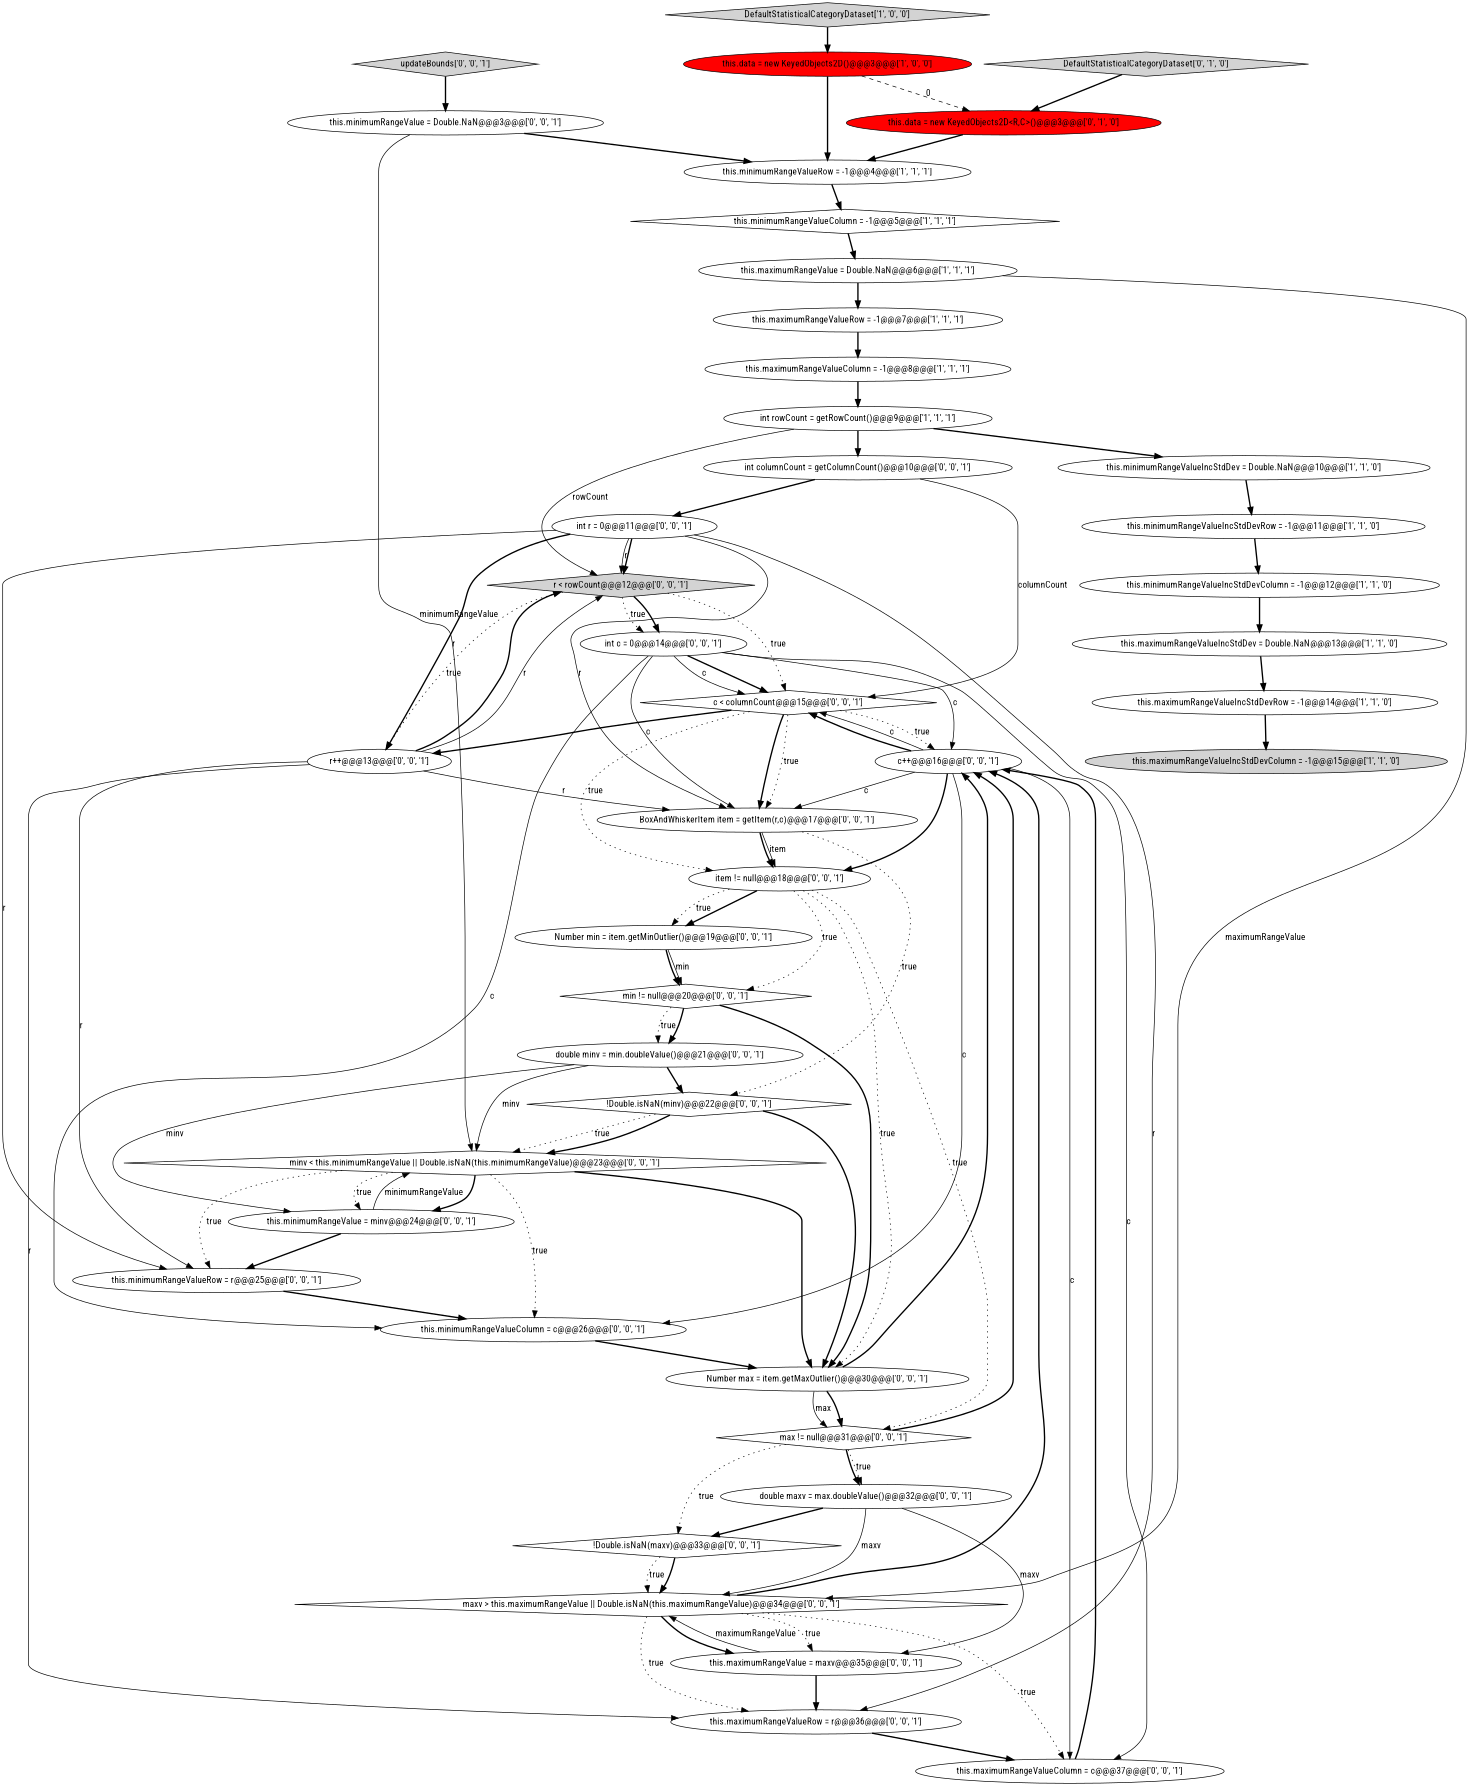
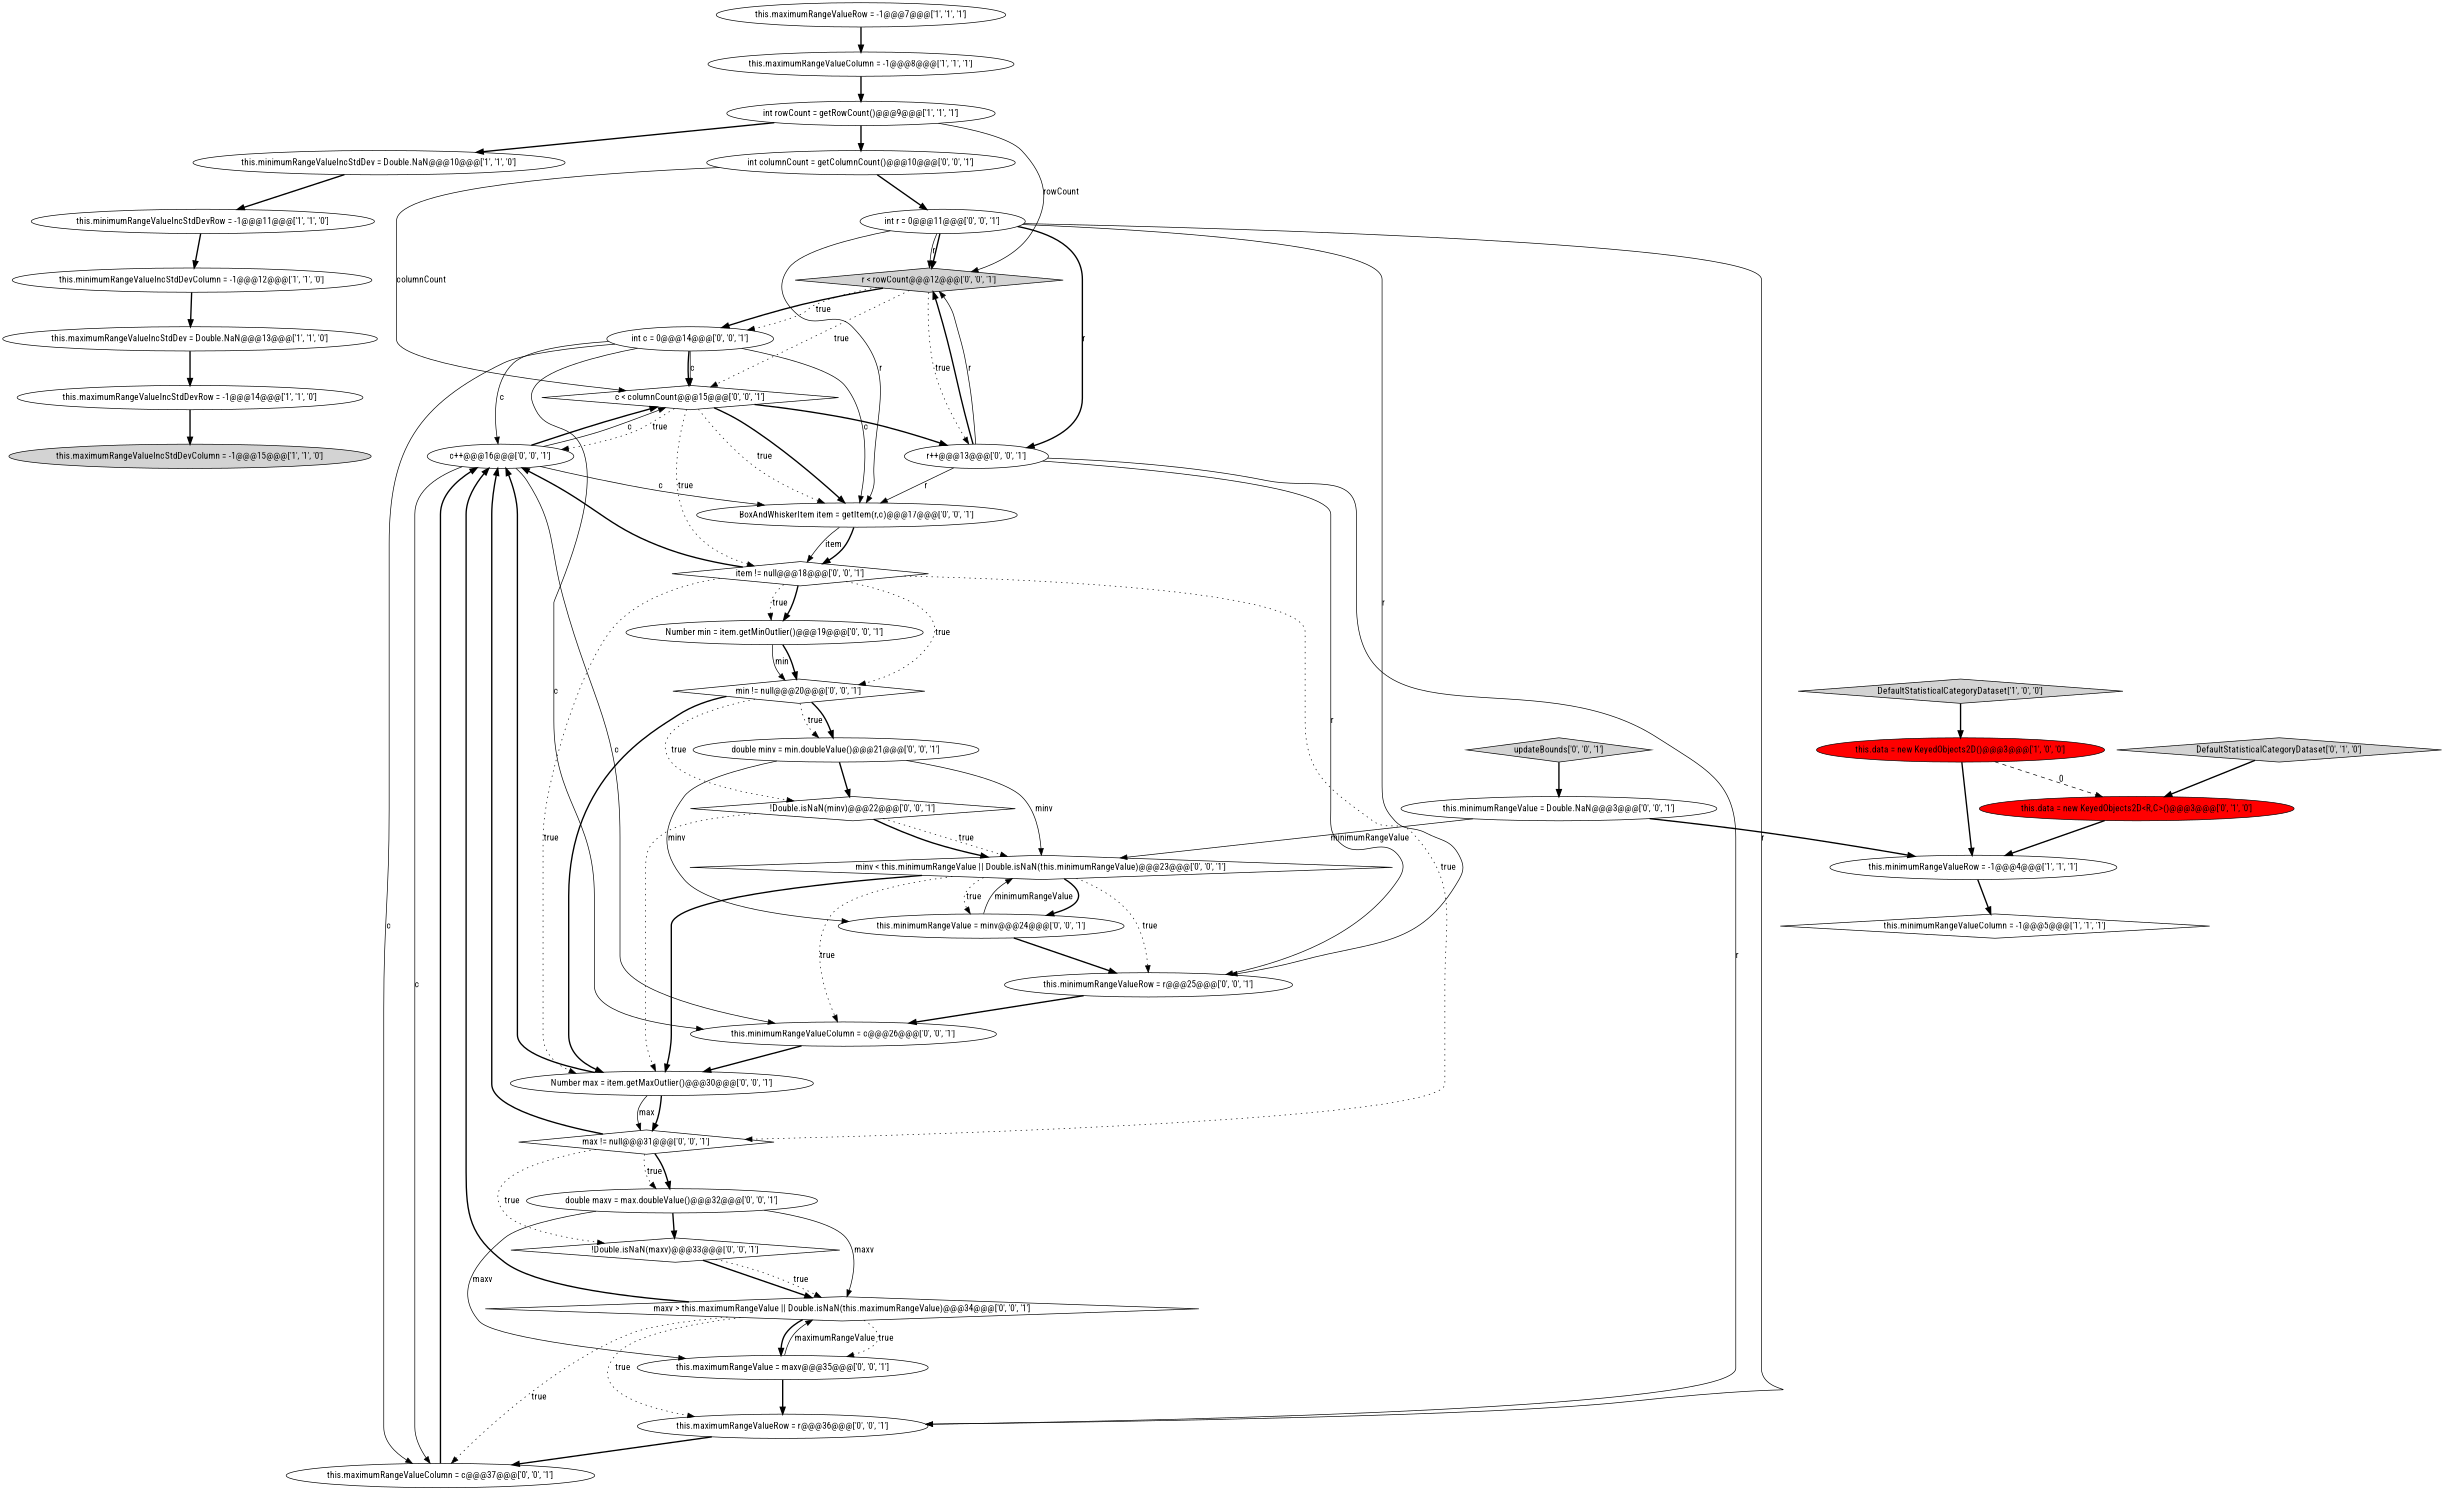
(858, 271) -> none
(917, 838) -> (630, 532)
(780, 879) -> (800, 574)
(897, 977) -> (671, 762)
(854, 1215) -> (646, 899)
